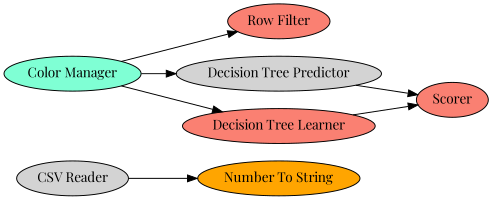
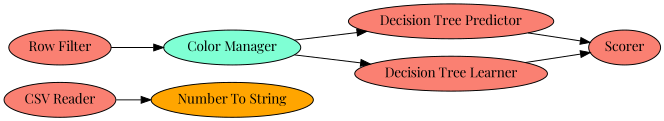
(175, 48) -> (132, 48)
(279, 74) -> (451, 21)
(73, 178) -> (60, 100)
